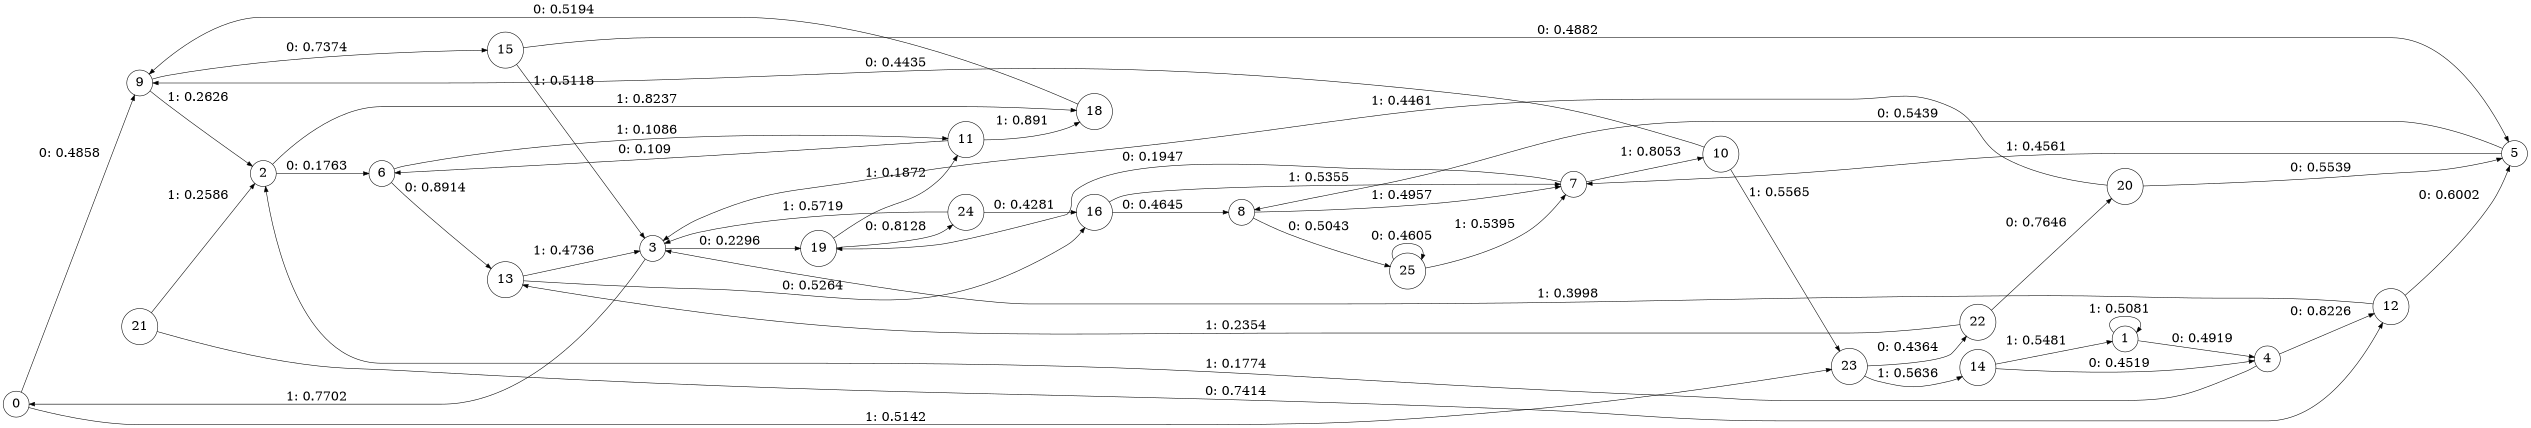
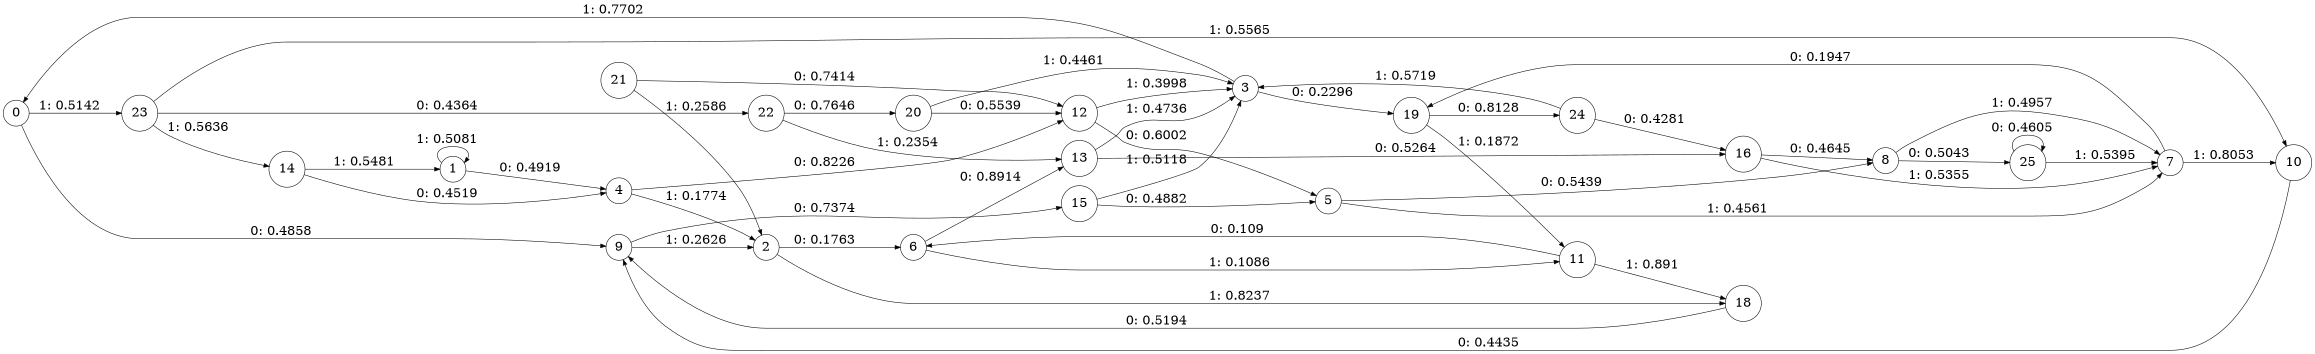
(2321, 178) -> (994, 113)
(1784, 258) -> (1235, 38)
